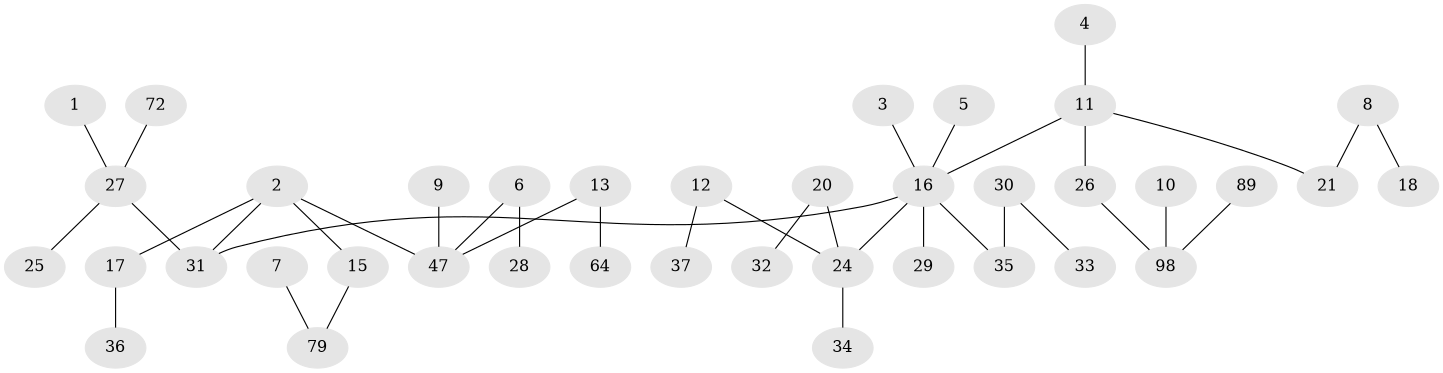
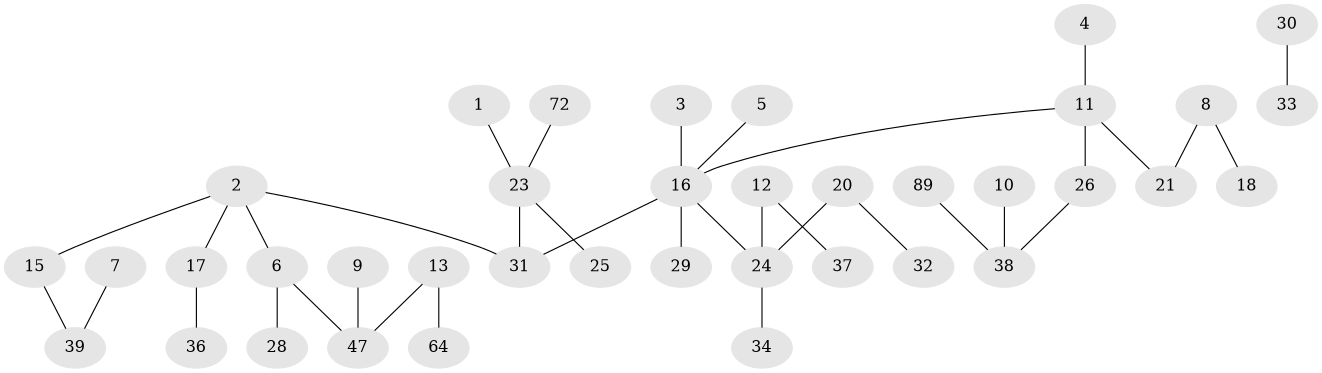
(116, 186) -> (520, 186)
(366, 231) -> (257, 227)
(1004, 267) -> none
(1166, 267) -> (1004, 267)
(318, 348) -> (75, 348)
